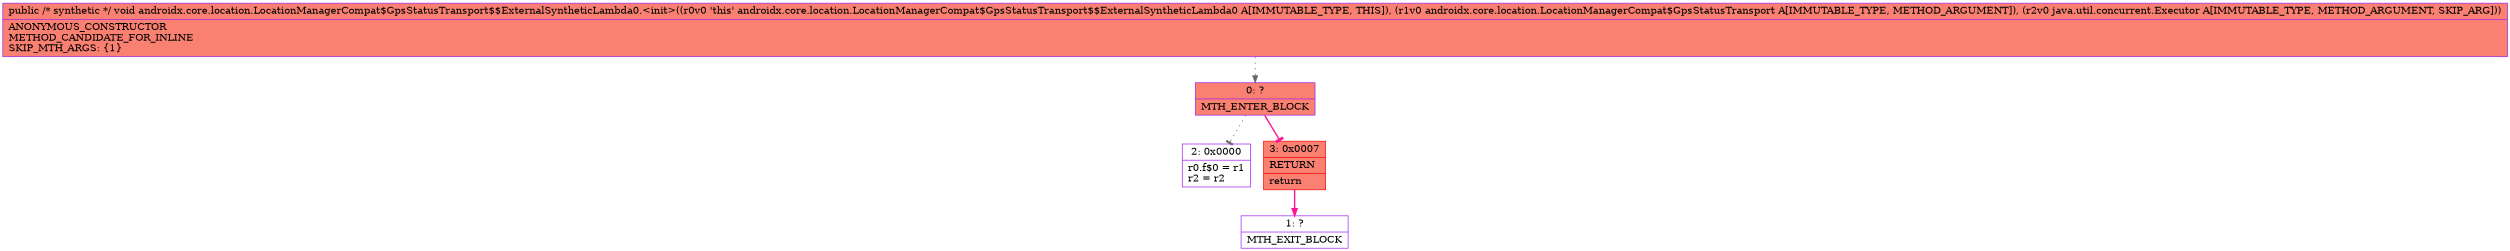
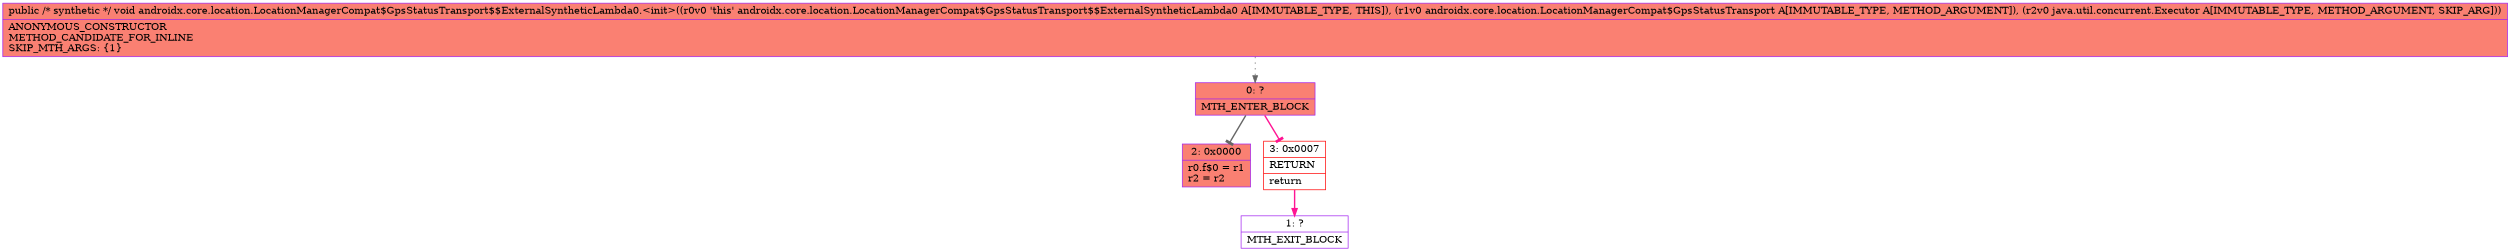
(1238, 128) -> (1238, 128)
(1216, 165) -> (1216, 165)
(1295, 165) -> (1295, 165)
